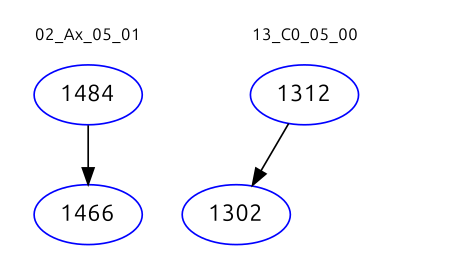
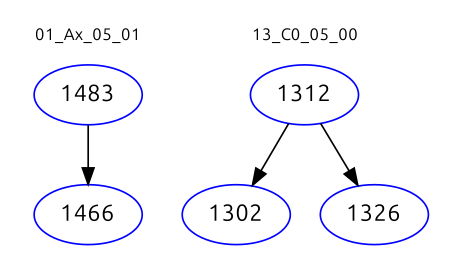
(88, 36) -> (88, 36)
(88, 95) -> (88, 95)
none -> (374, 215)
